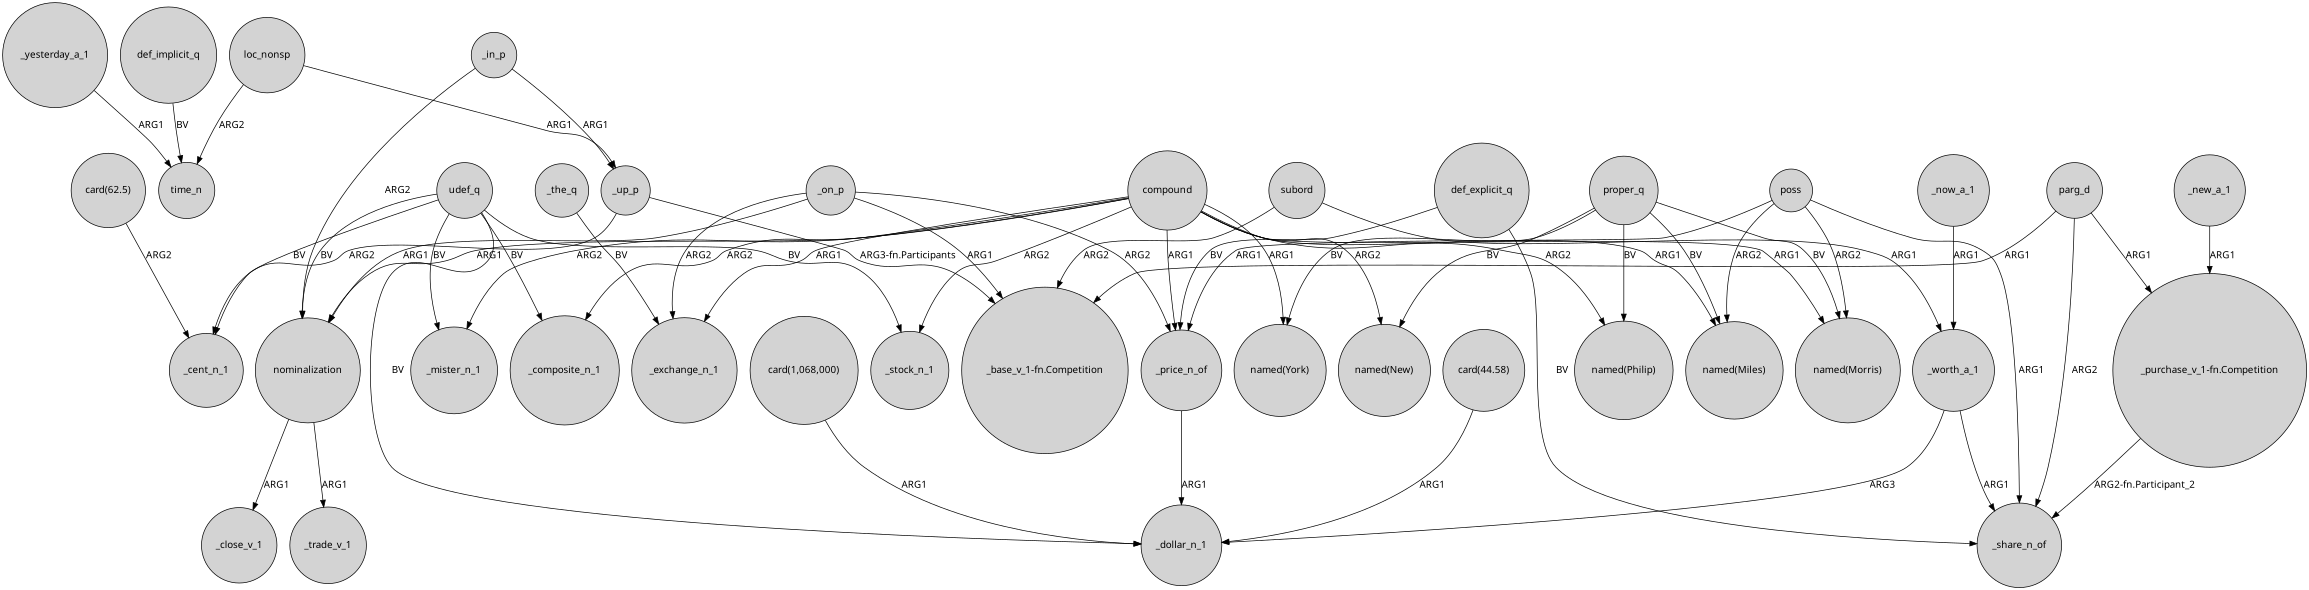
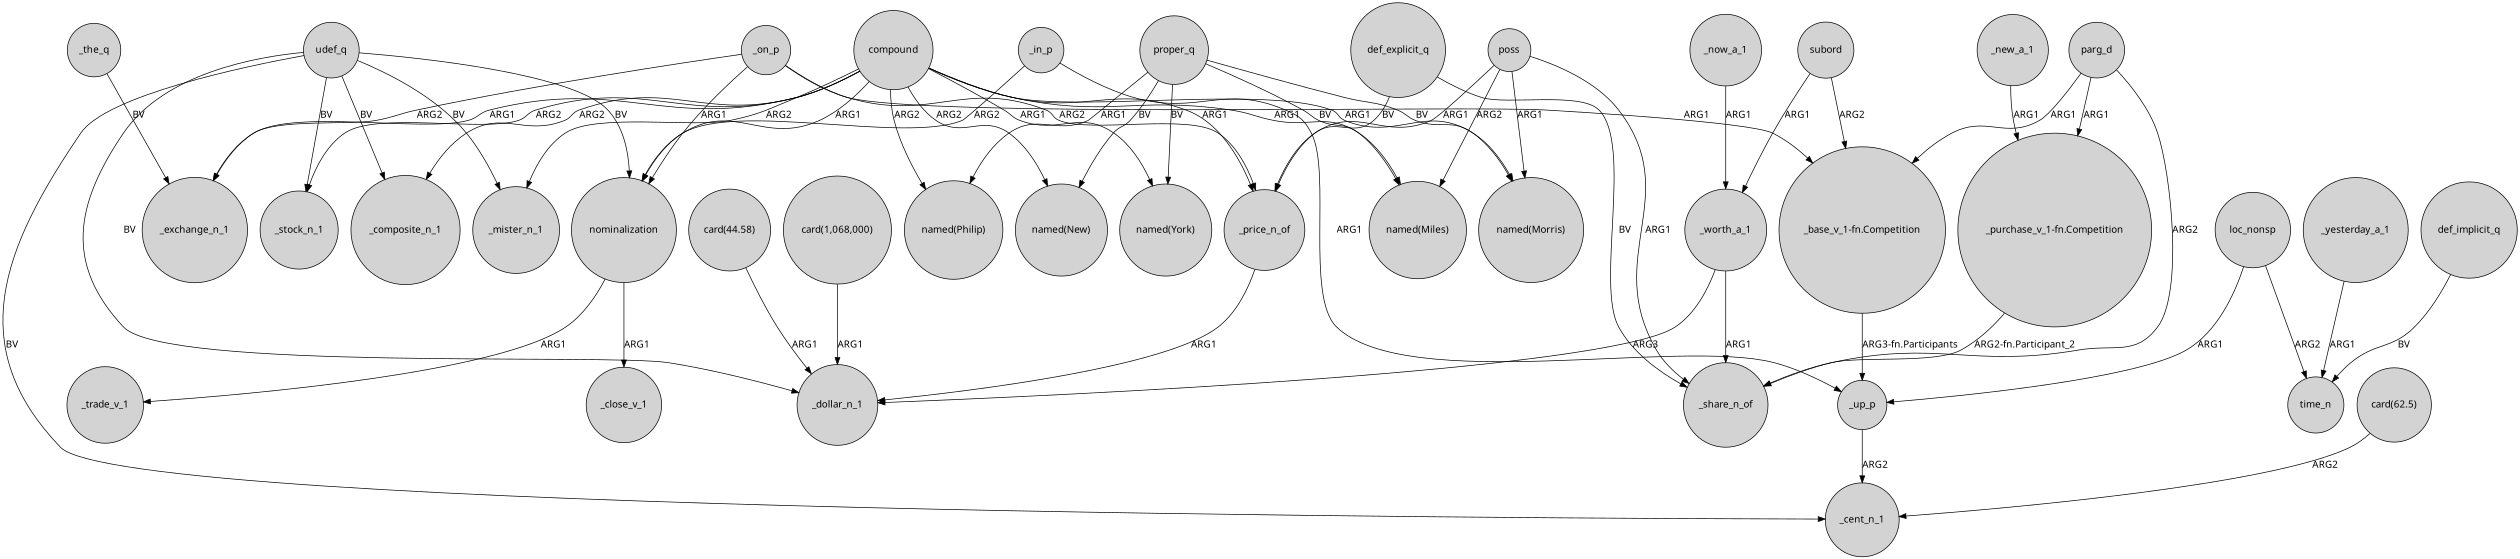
(841, 249) -> (1862, 343)
(1630, 256) -> (1114, 115)
(1848, 256) -> (1530, 115)
